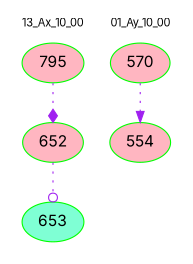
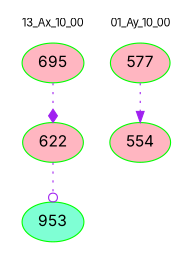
(53, 63) -> (53, 63)
(140, 63) -> (140, 63)
(53, 142) -> (53, 142)
(53, 222) -> (53, 222)
